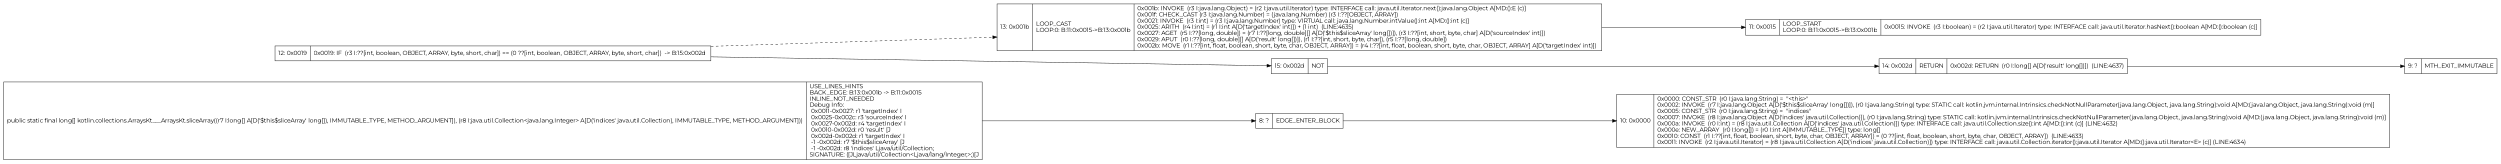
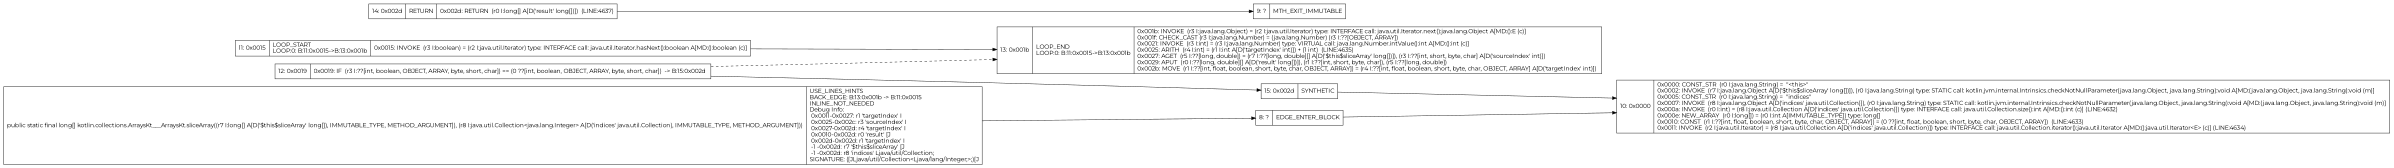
(1054, 24) -> (1053, 47)
(1672, 27) -> (872, 49)
(1318, 66) -> (1318, 91)
(1601, 66) -> (1475, 95)
